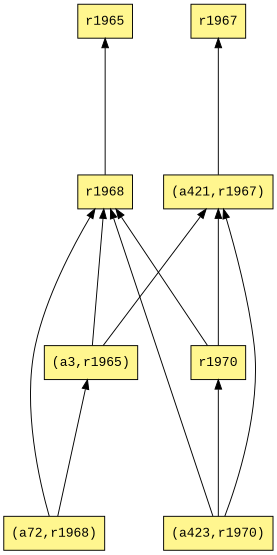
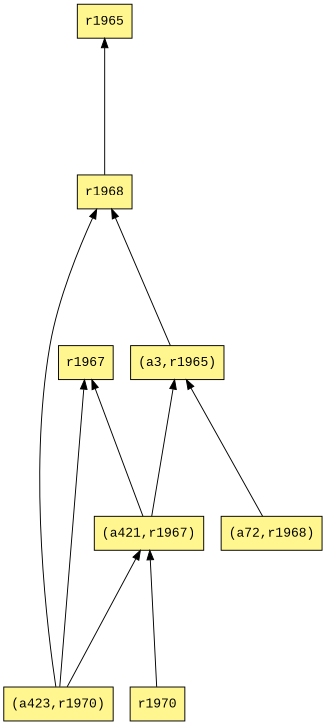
(152, 281) -> (162, 453)
(164, 281) -> none
(33, 362) -> none
(218, 453) -> (72, 538)
